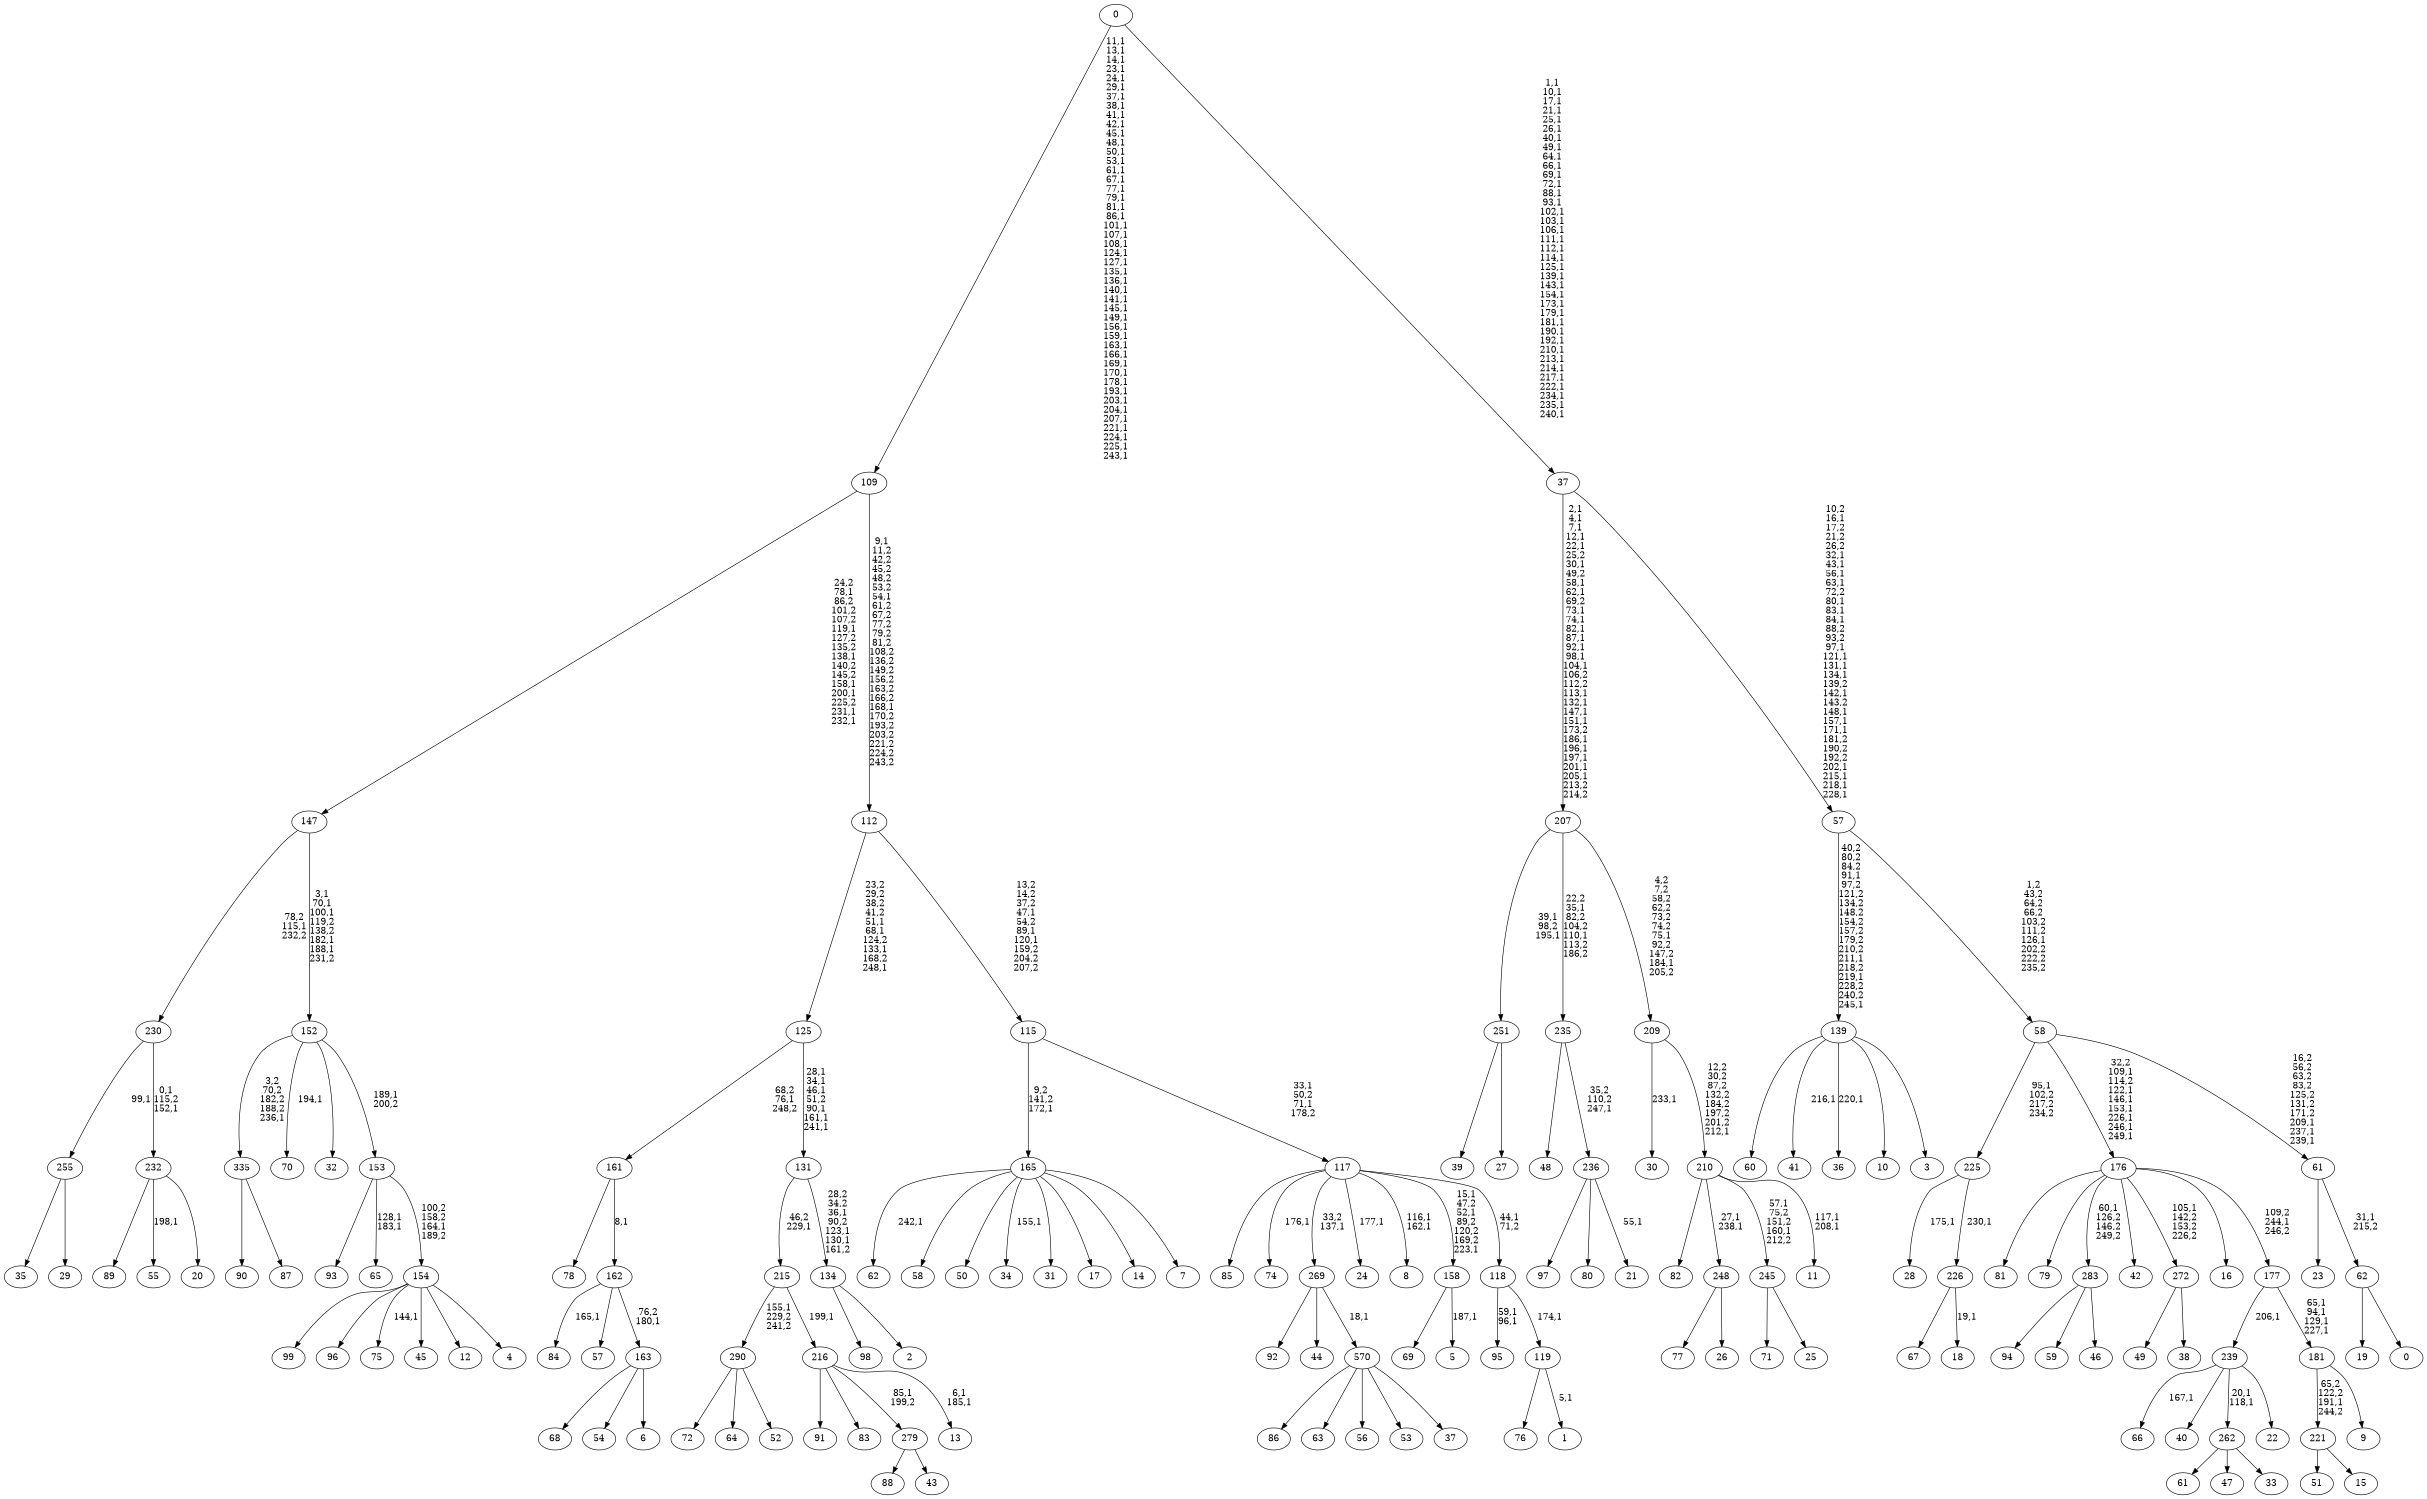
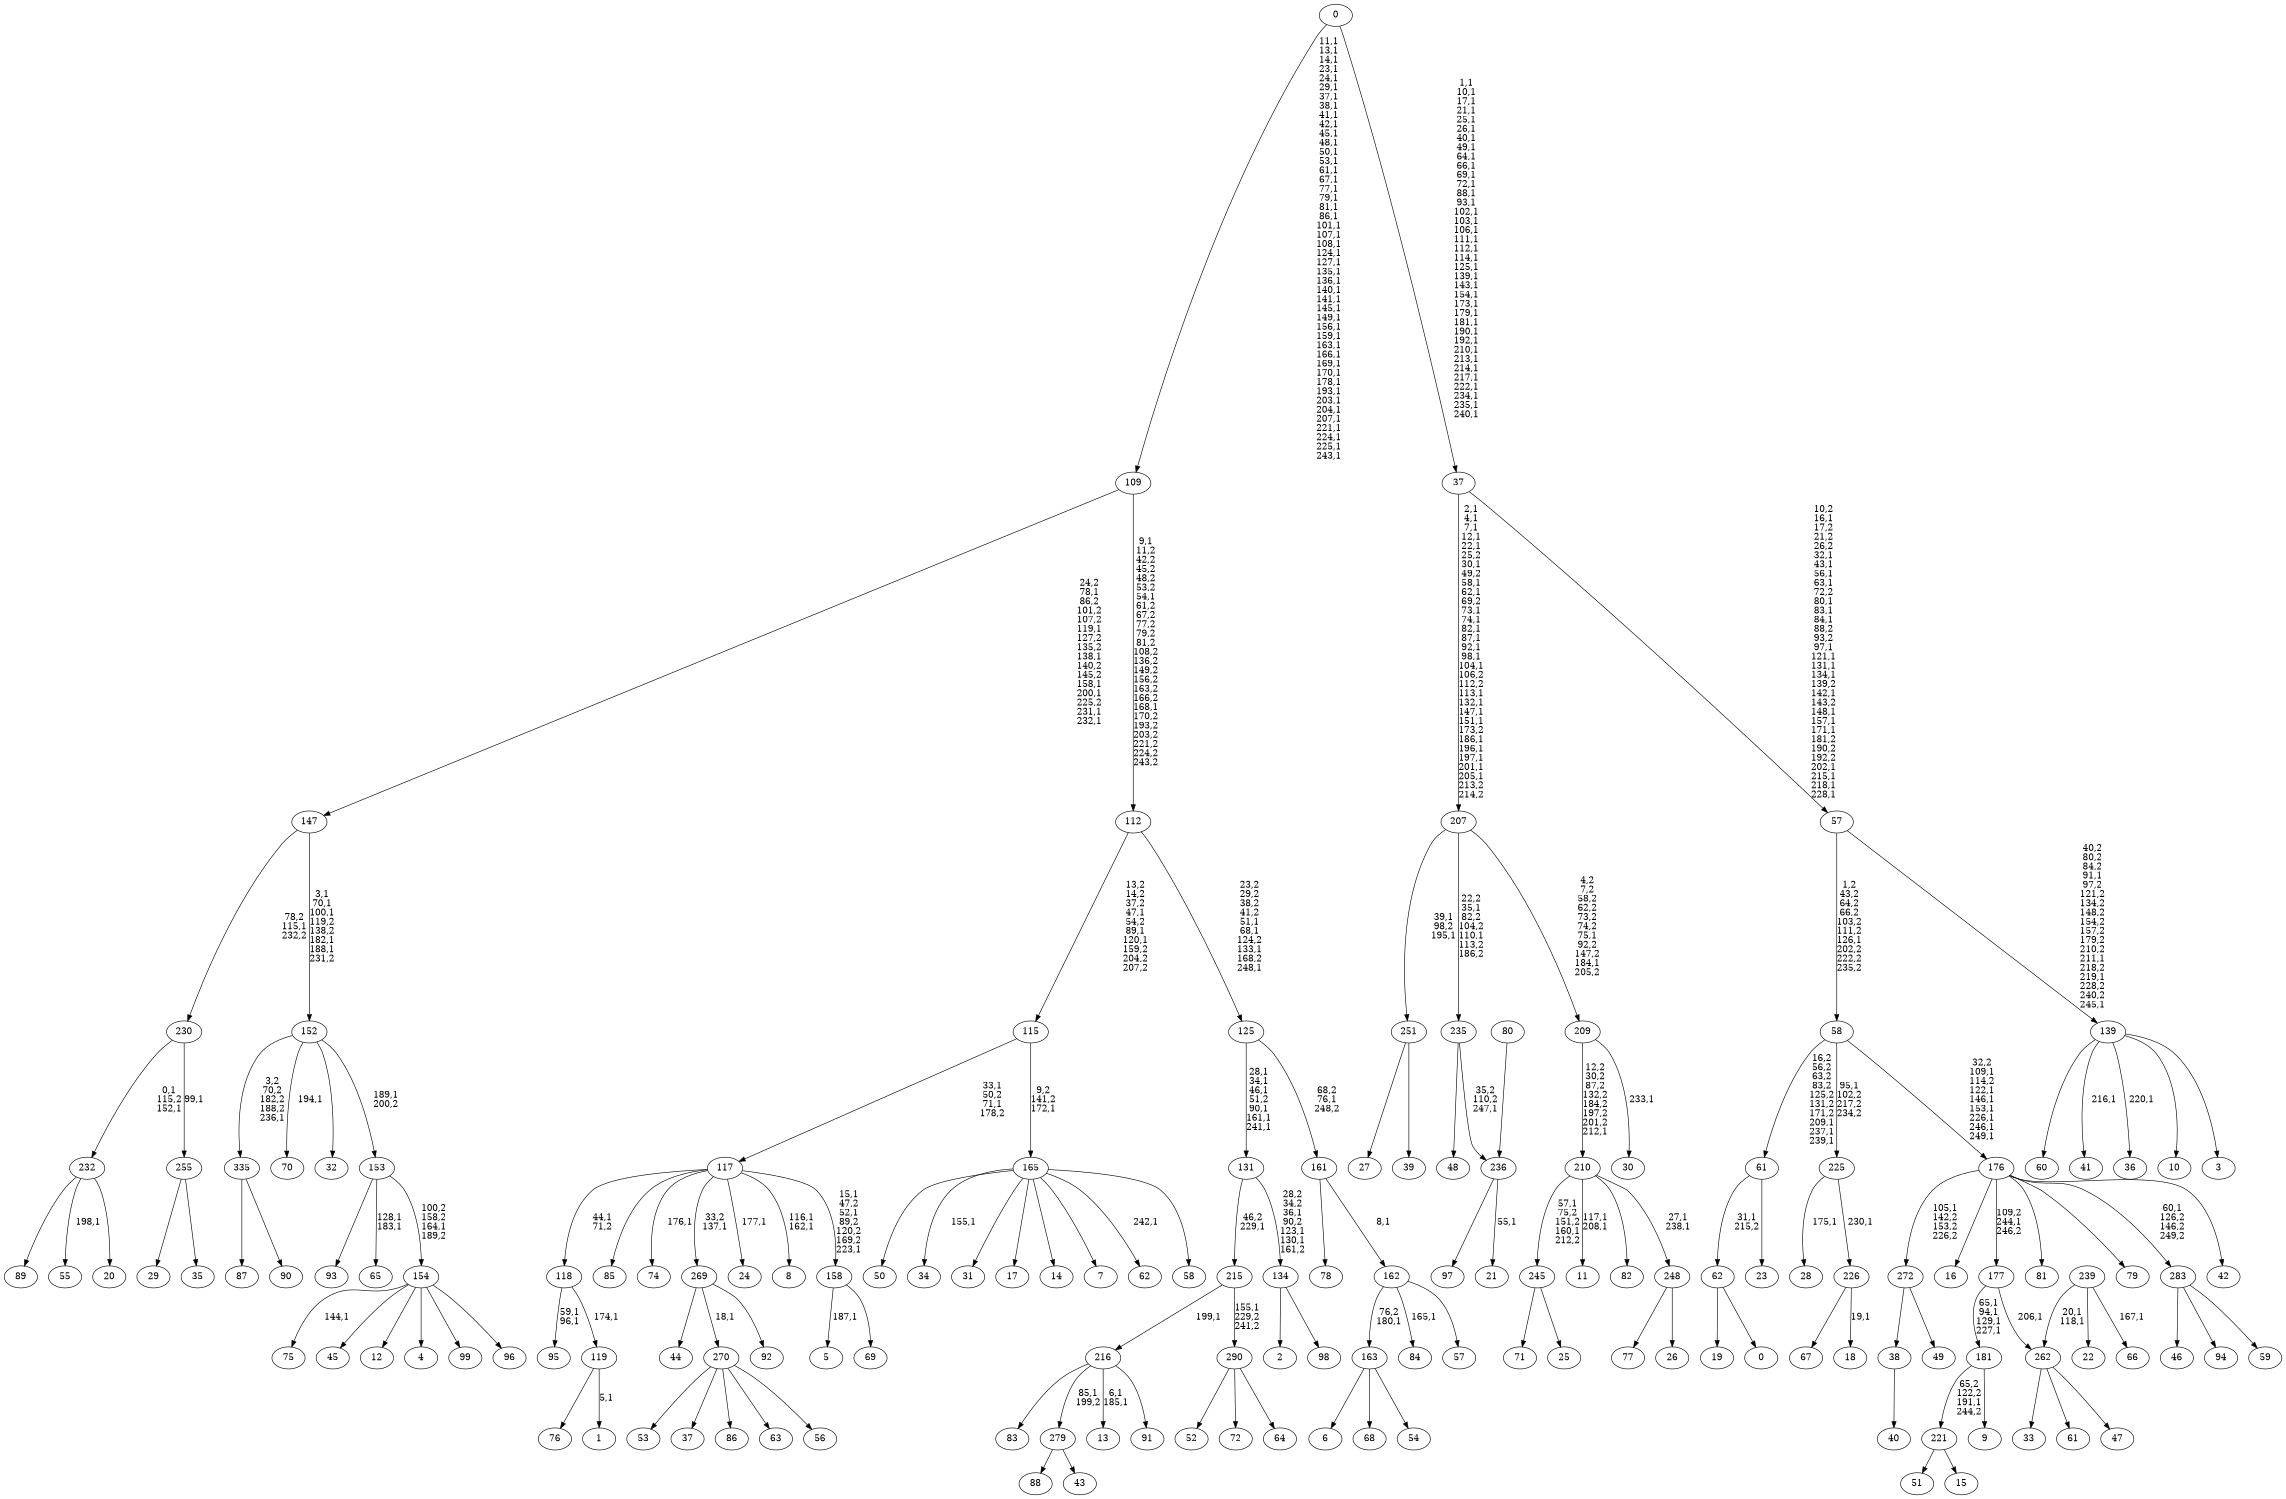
(1589, 1219) -> (1503, 1097)
(2248, 1313) -> (2009, 1319)
(1362, 1358) -> (721, 1358)
(2207, 1396) -> (1894, 1395)
